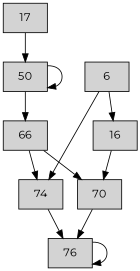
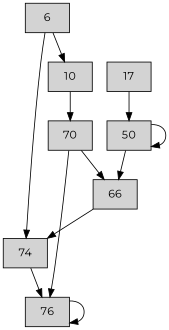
(115, 136) -> (70, 77)
(63, 165) -> (90, 162)
